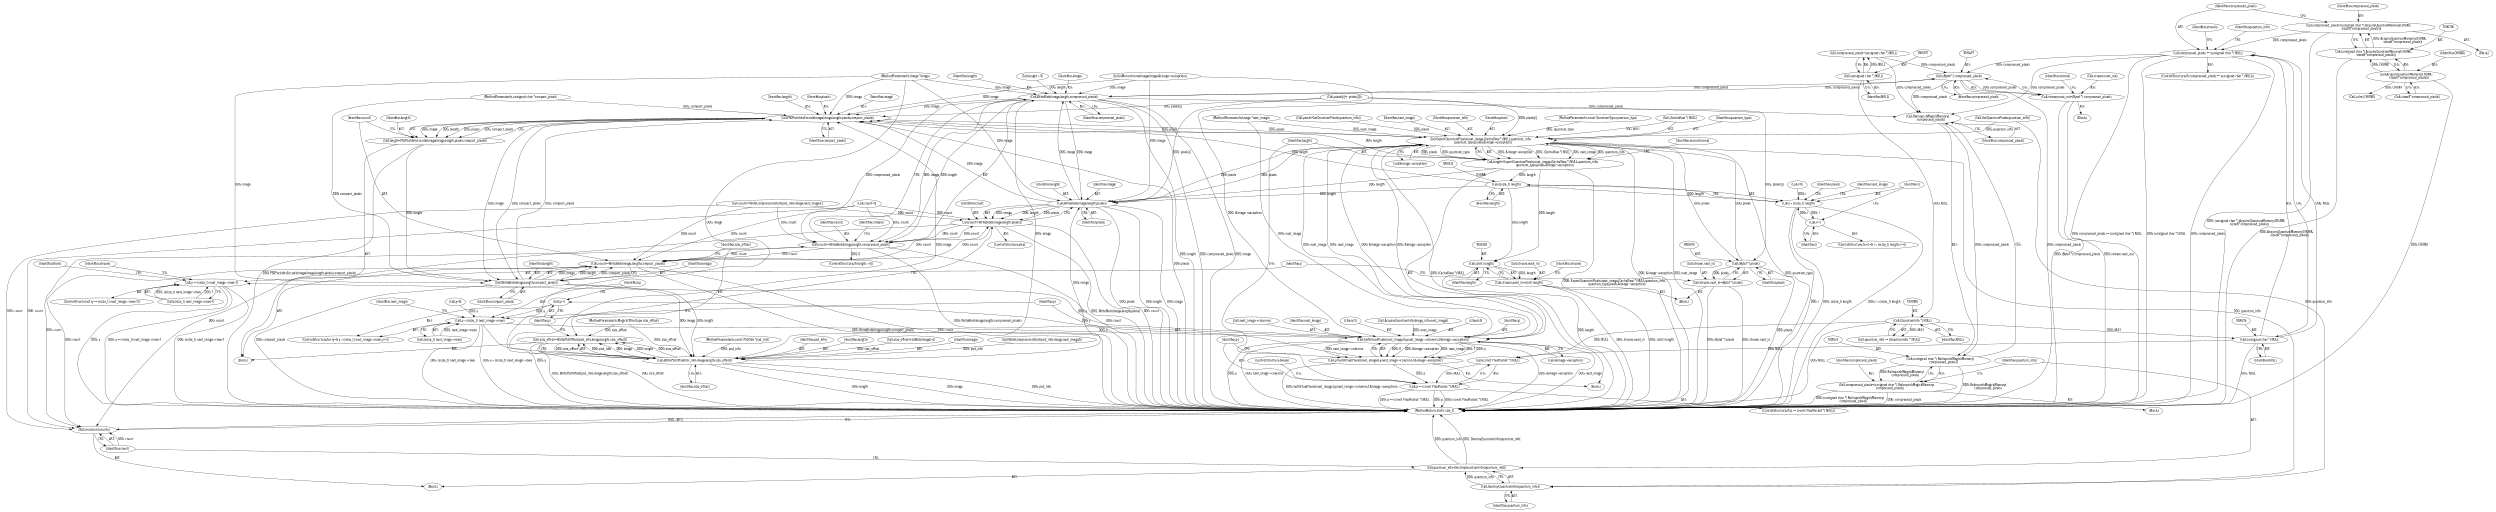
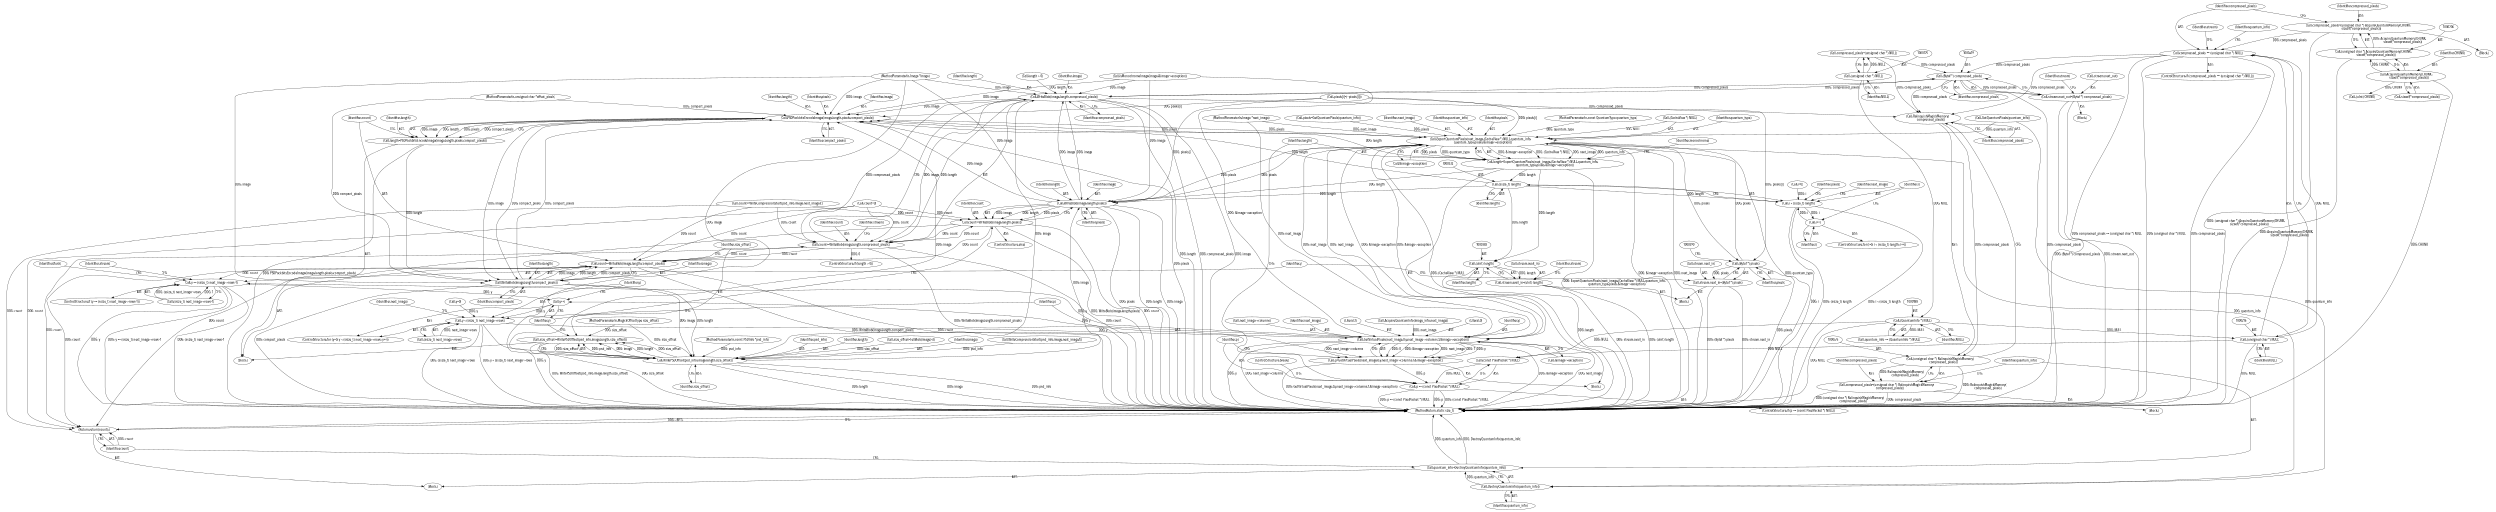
(521, 97) -> (521, 97)
(1482, 175) -> (1482, 175)
(1698, 254) -> (1698, 254)
(879, 257) -> (405, 268)
none -> (397, 290)
(695, 361) -> (695, 361)
